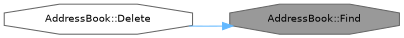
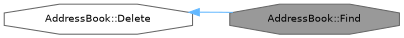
(206, 26) -> (216, 12)
